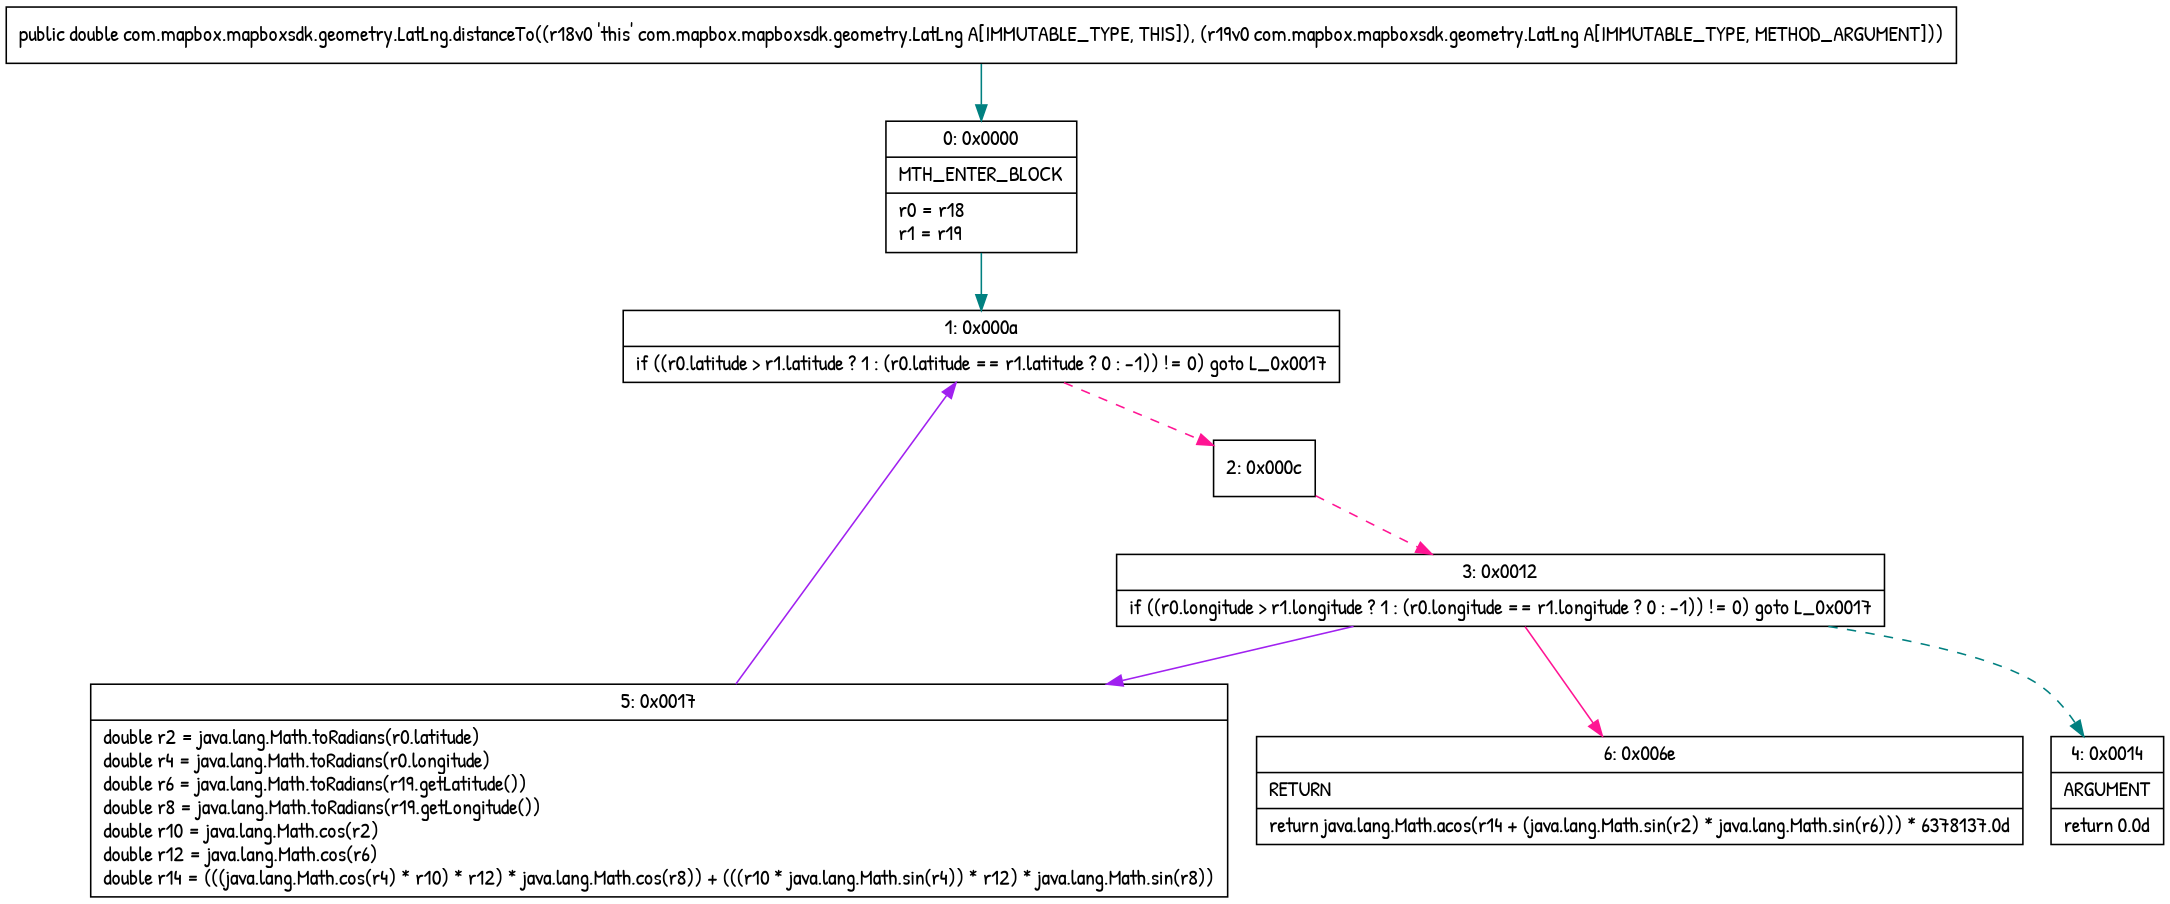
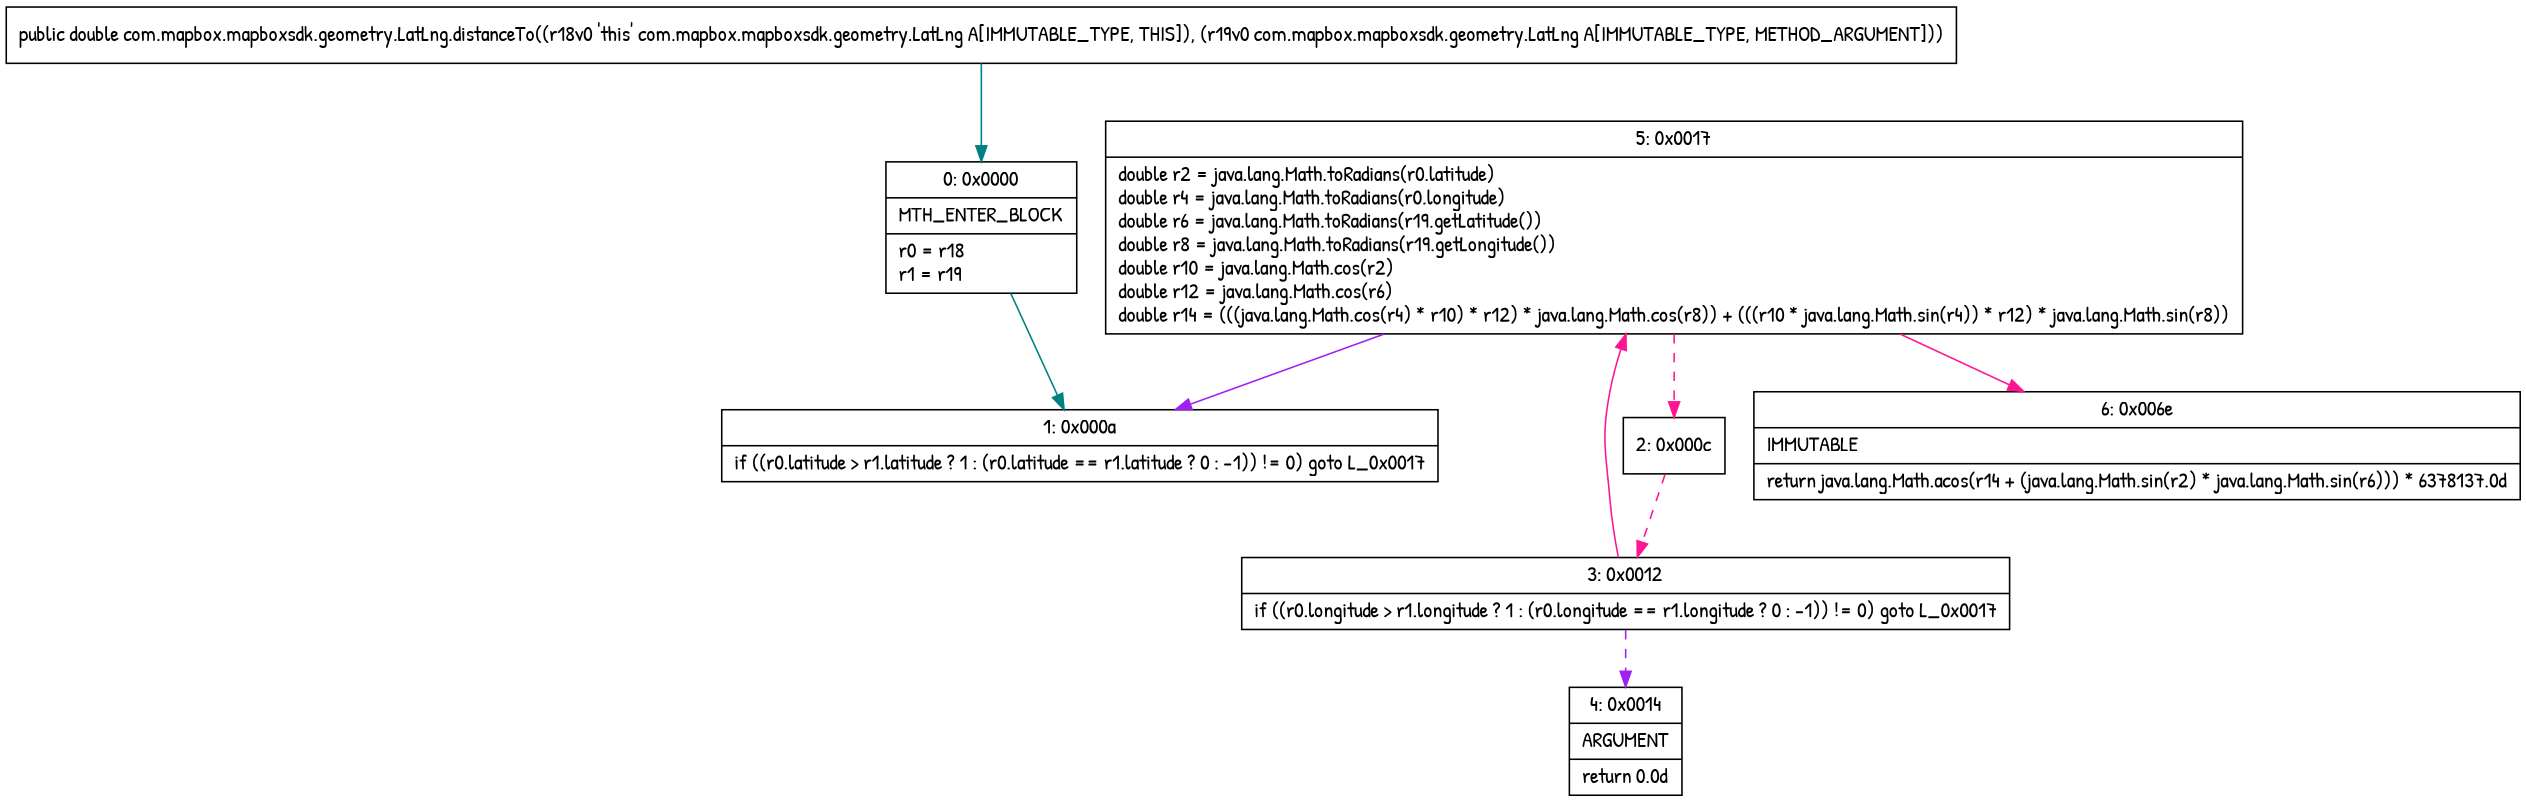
(1131, 411) -> (1674, 368)
(1238, 653) -> (1606, 453)
(1962, 654) -> (1626, 651)
(1559, 675) -> (1955, 359)
(1300, 790) -> (1813, 445)
